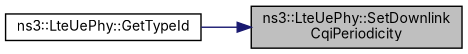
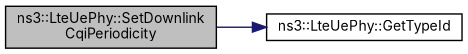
(219, 27) -> (234, 27)
